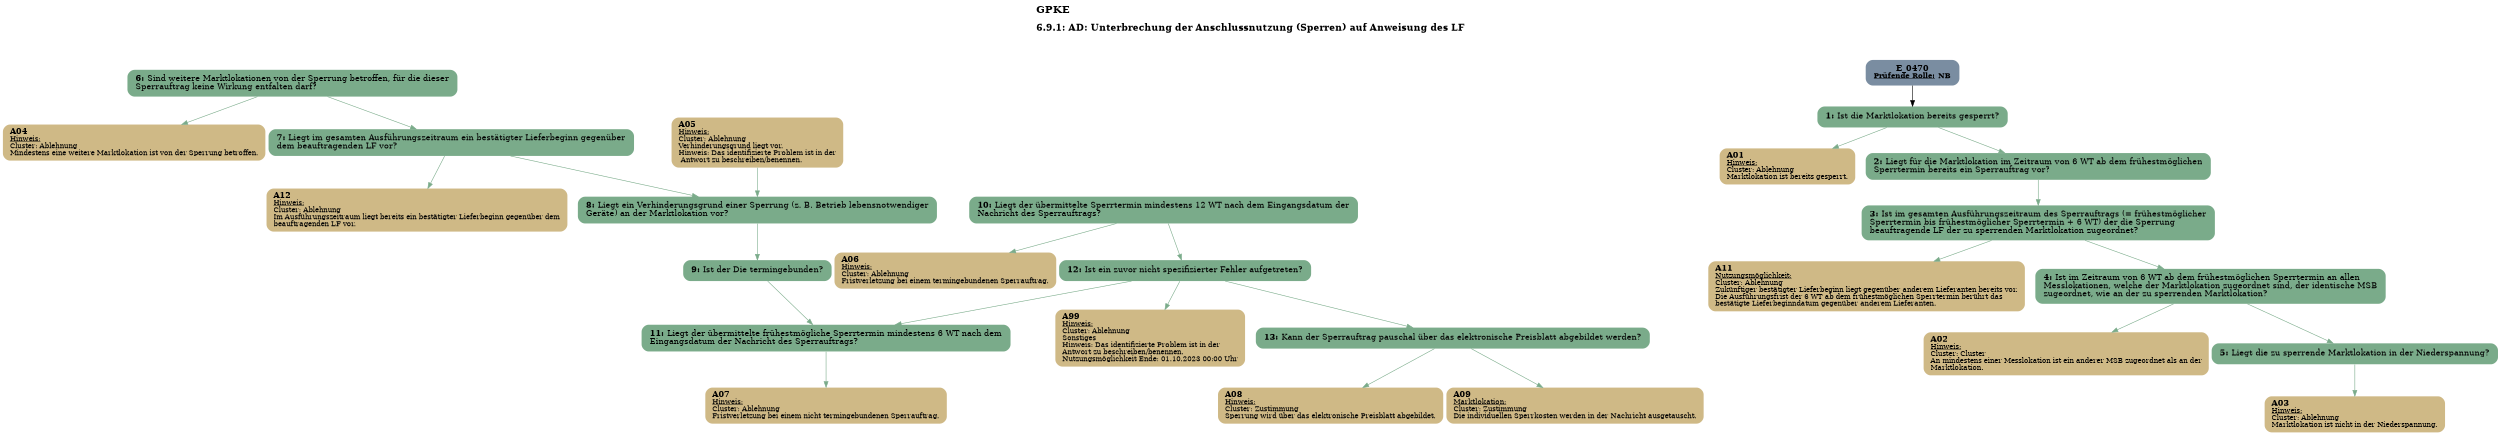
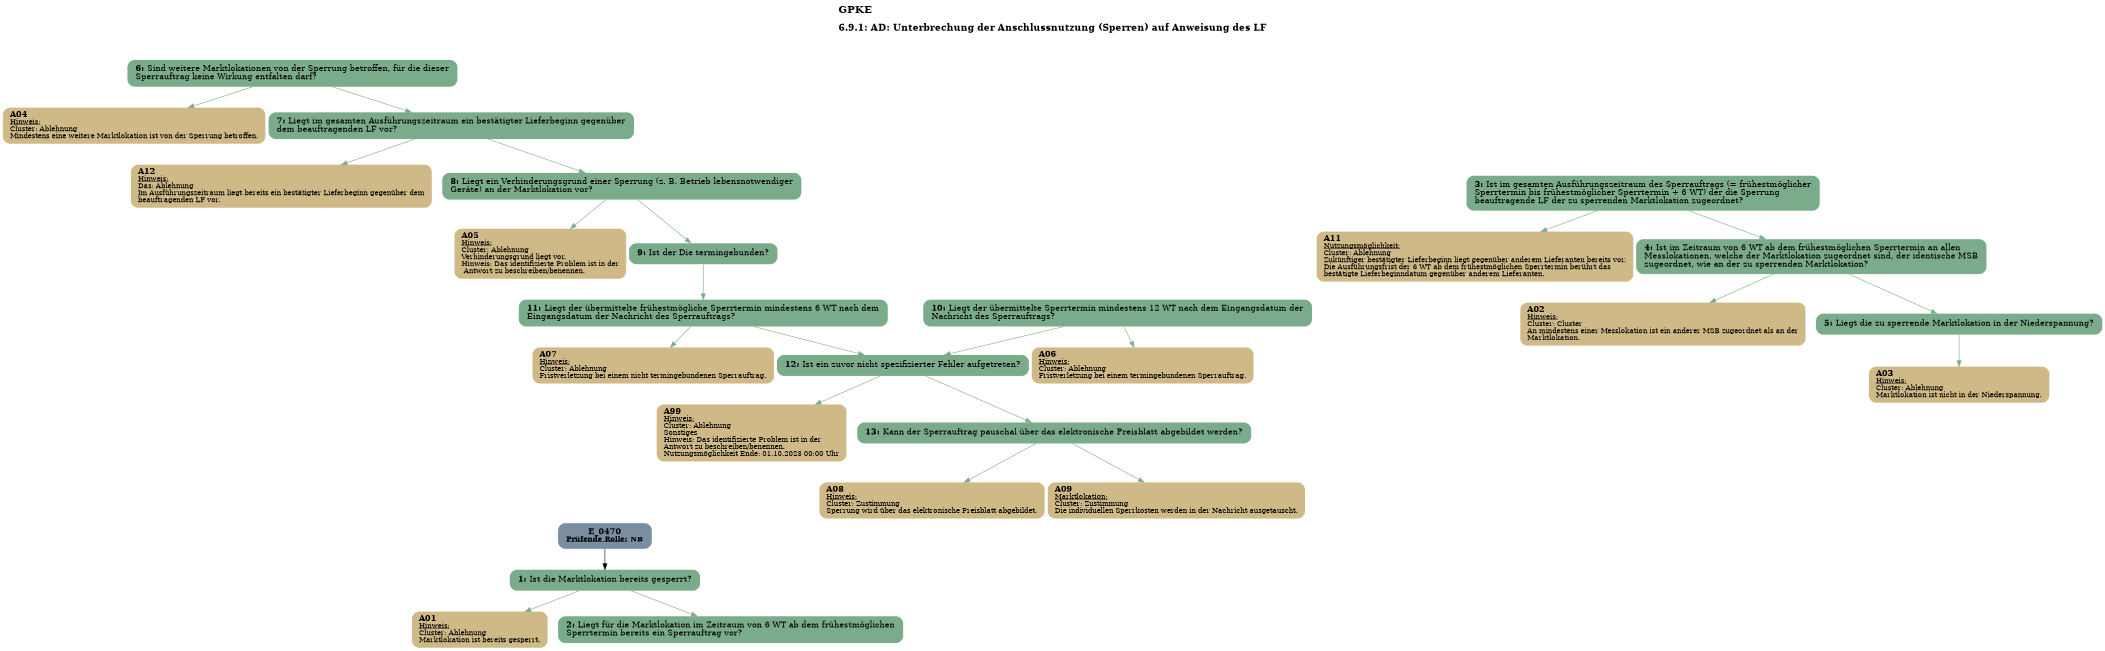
(757, 179) -> (590, 212)
(2038, 190) -> none
(307, 210) -> (166, 186)
(1016, 302) -> (806, 340)
